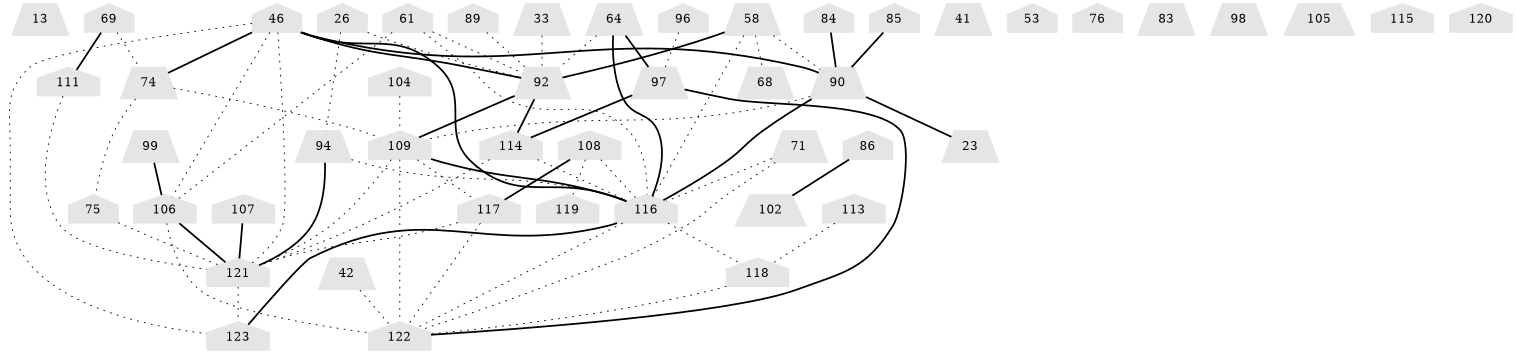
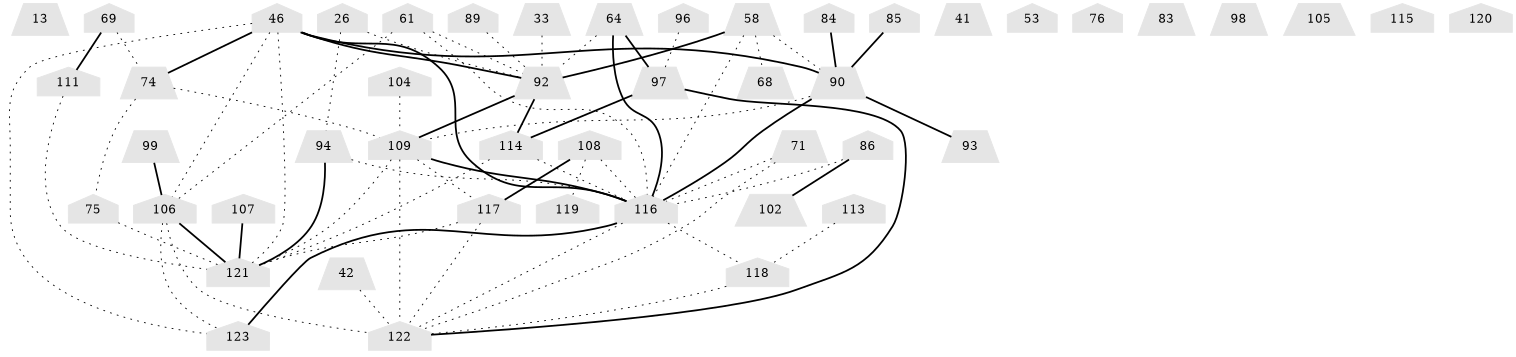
(970, 147) -> (970, 147)
none -> (759, 185)
(238, 301) -> (169, 287)
